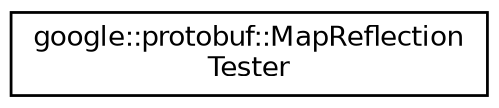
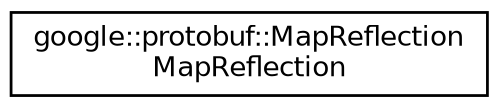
(249, 54) -> (249, 54)
